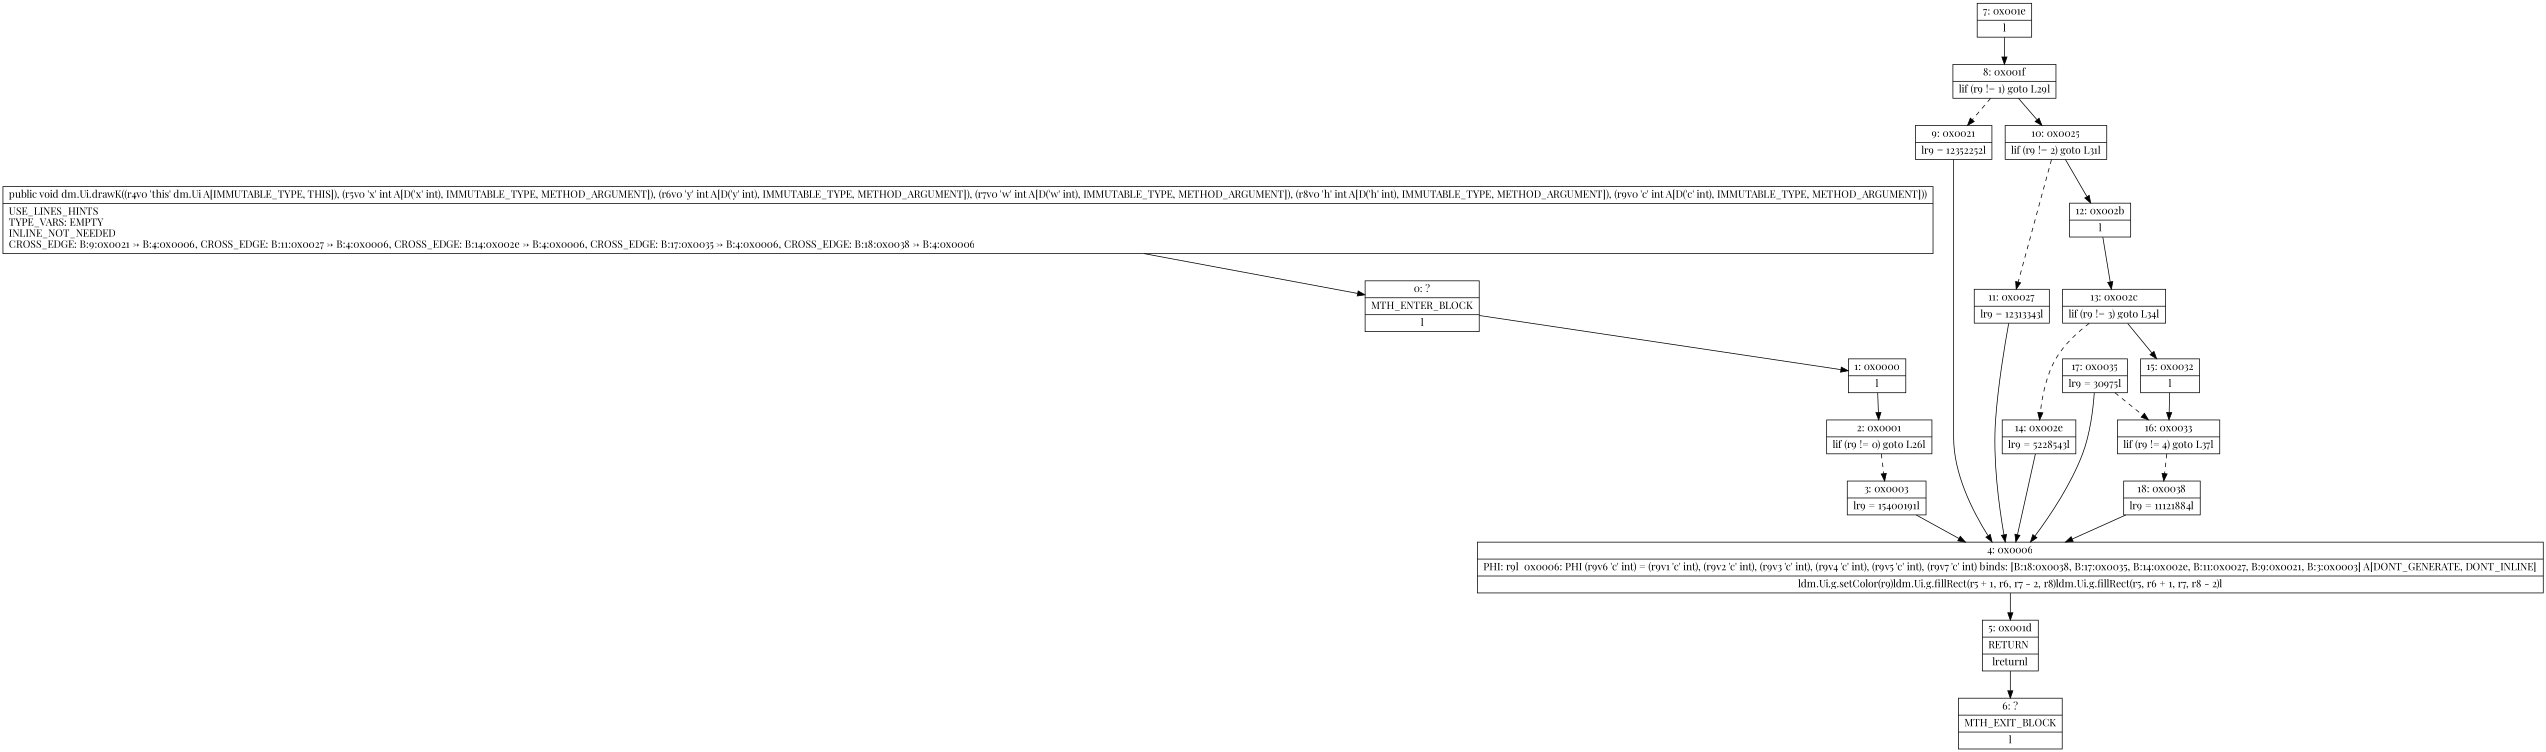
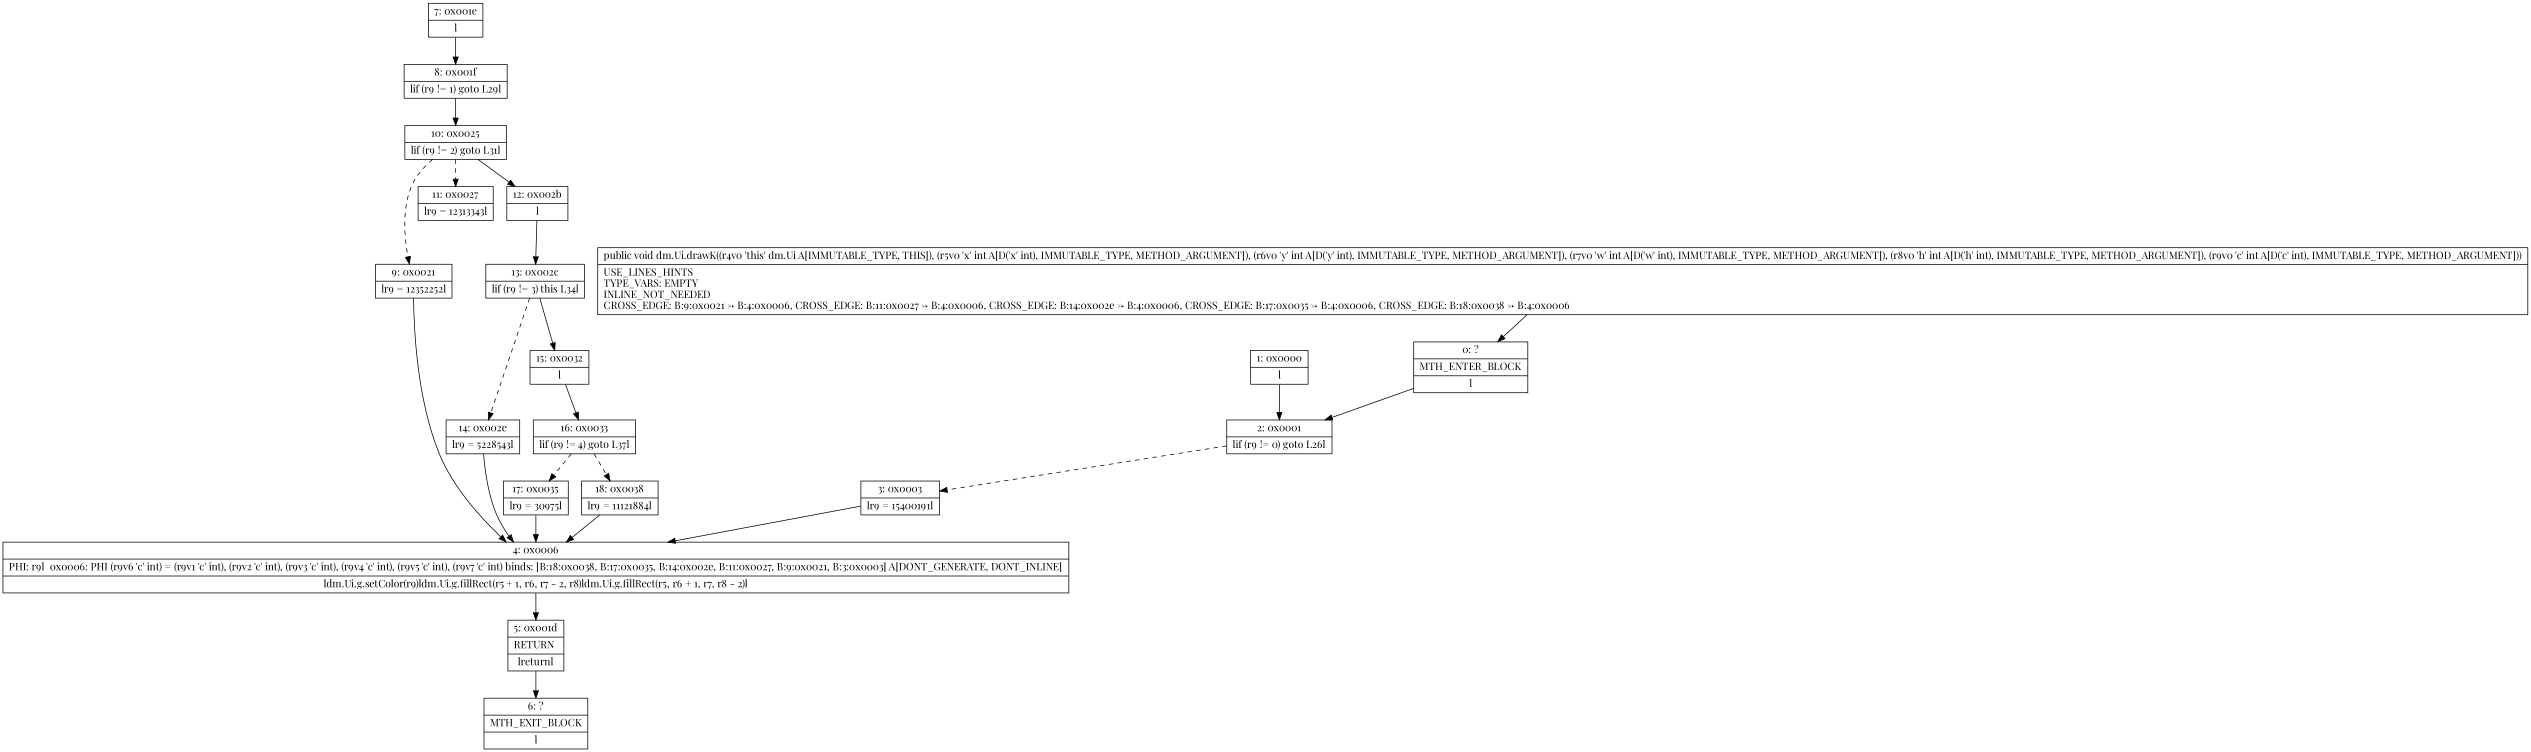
(1981, 109) -> (406, 204)
(2114, 314) -> (535, 289)
(1660, 343) -> (1373, 403)
(2129, 404) -> (563, 465)
(1995, 429) -> none
